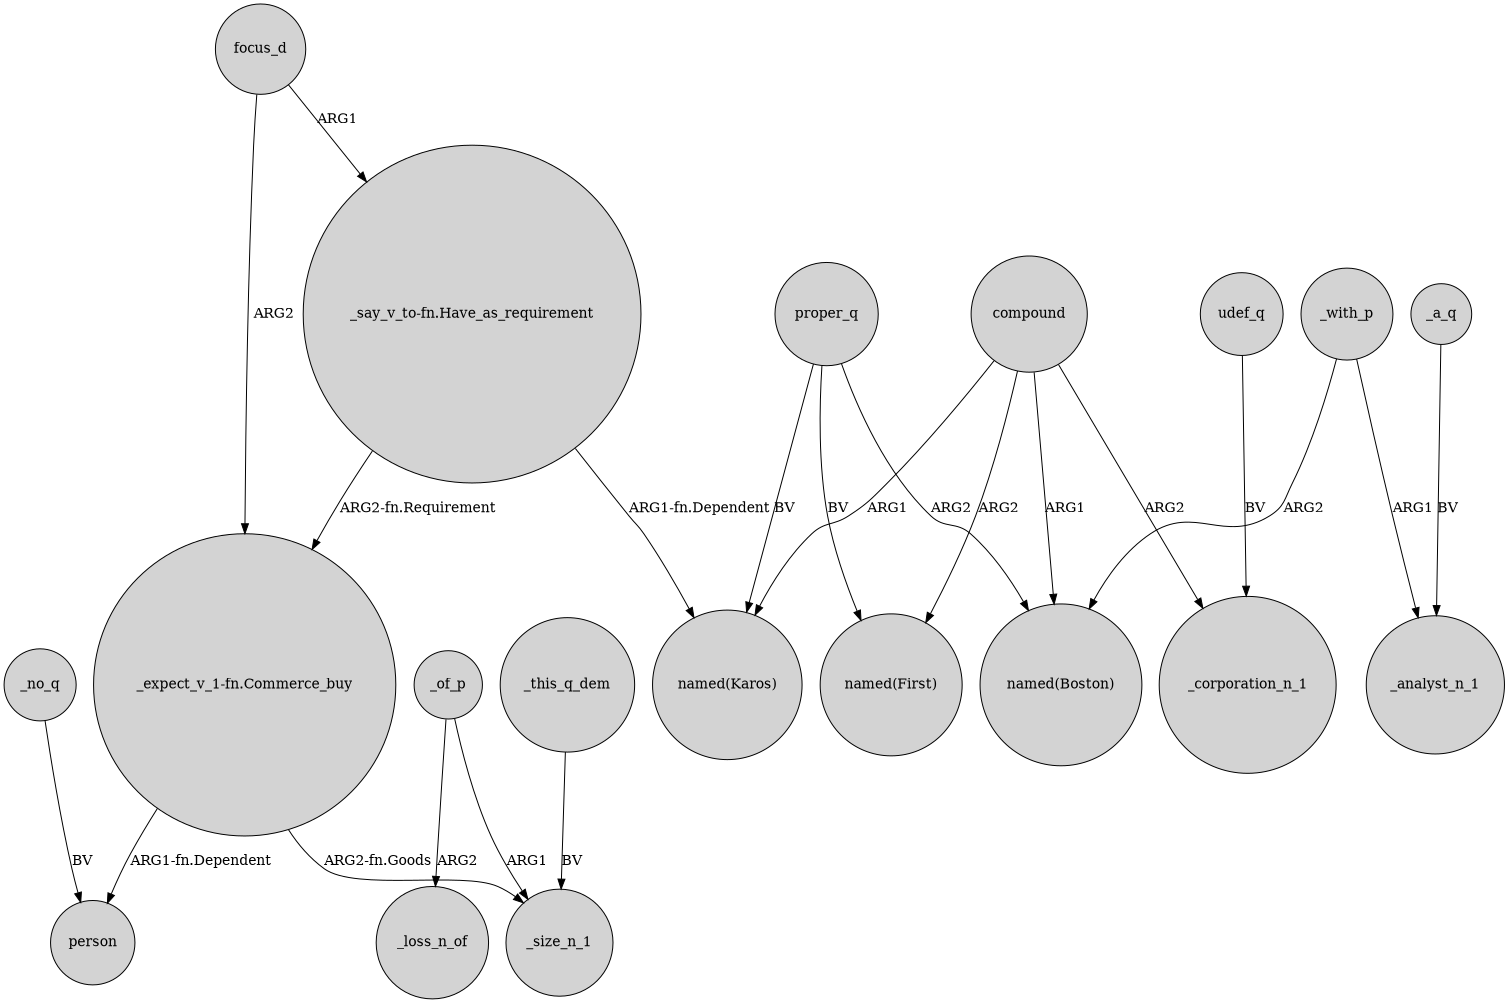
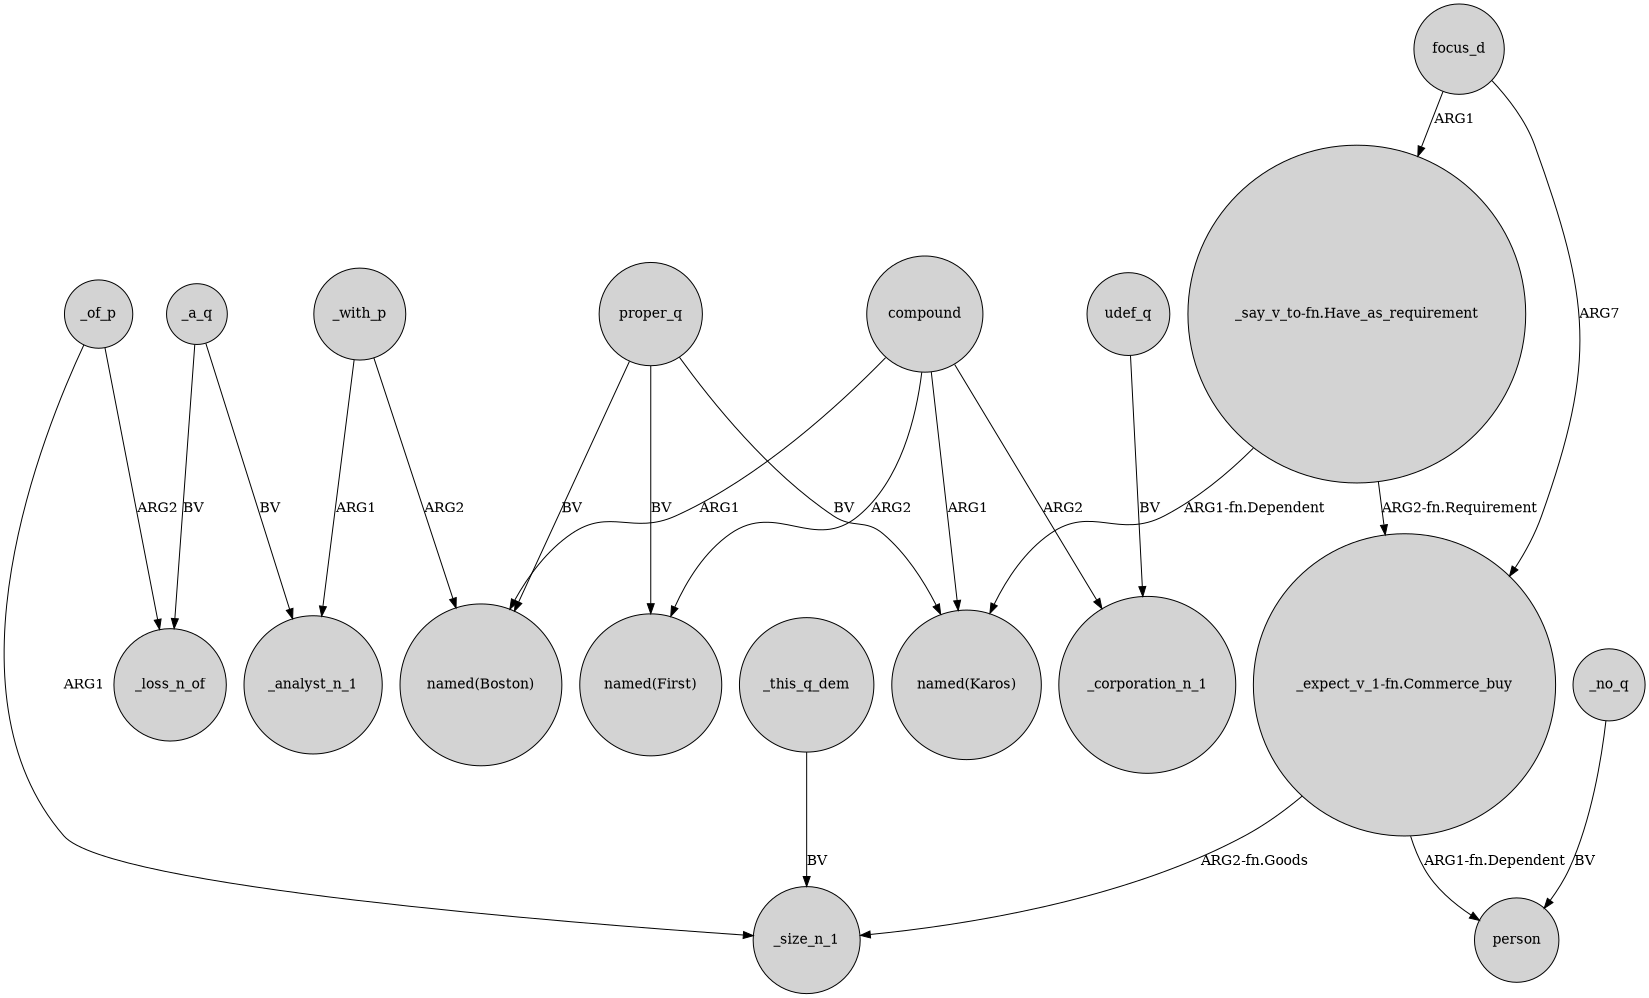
(274, 314) -> (1600, 314)
none -> (185, 482)
(951, 508) -> (572, 509)
